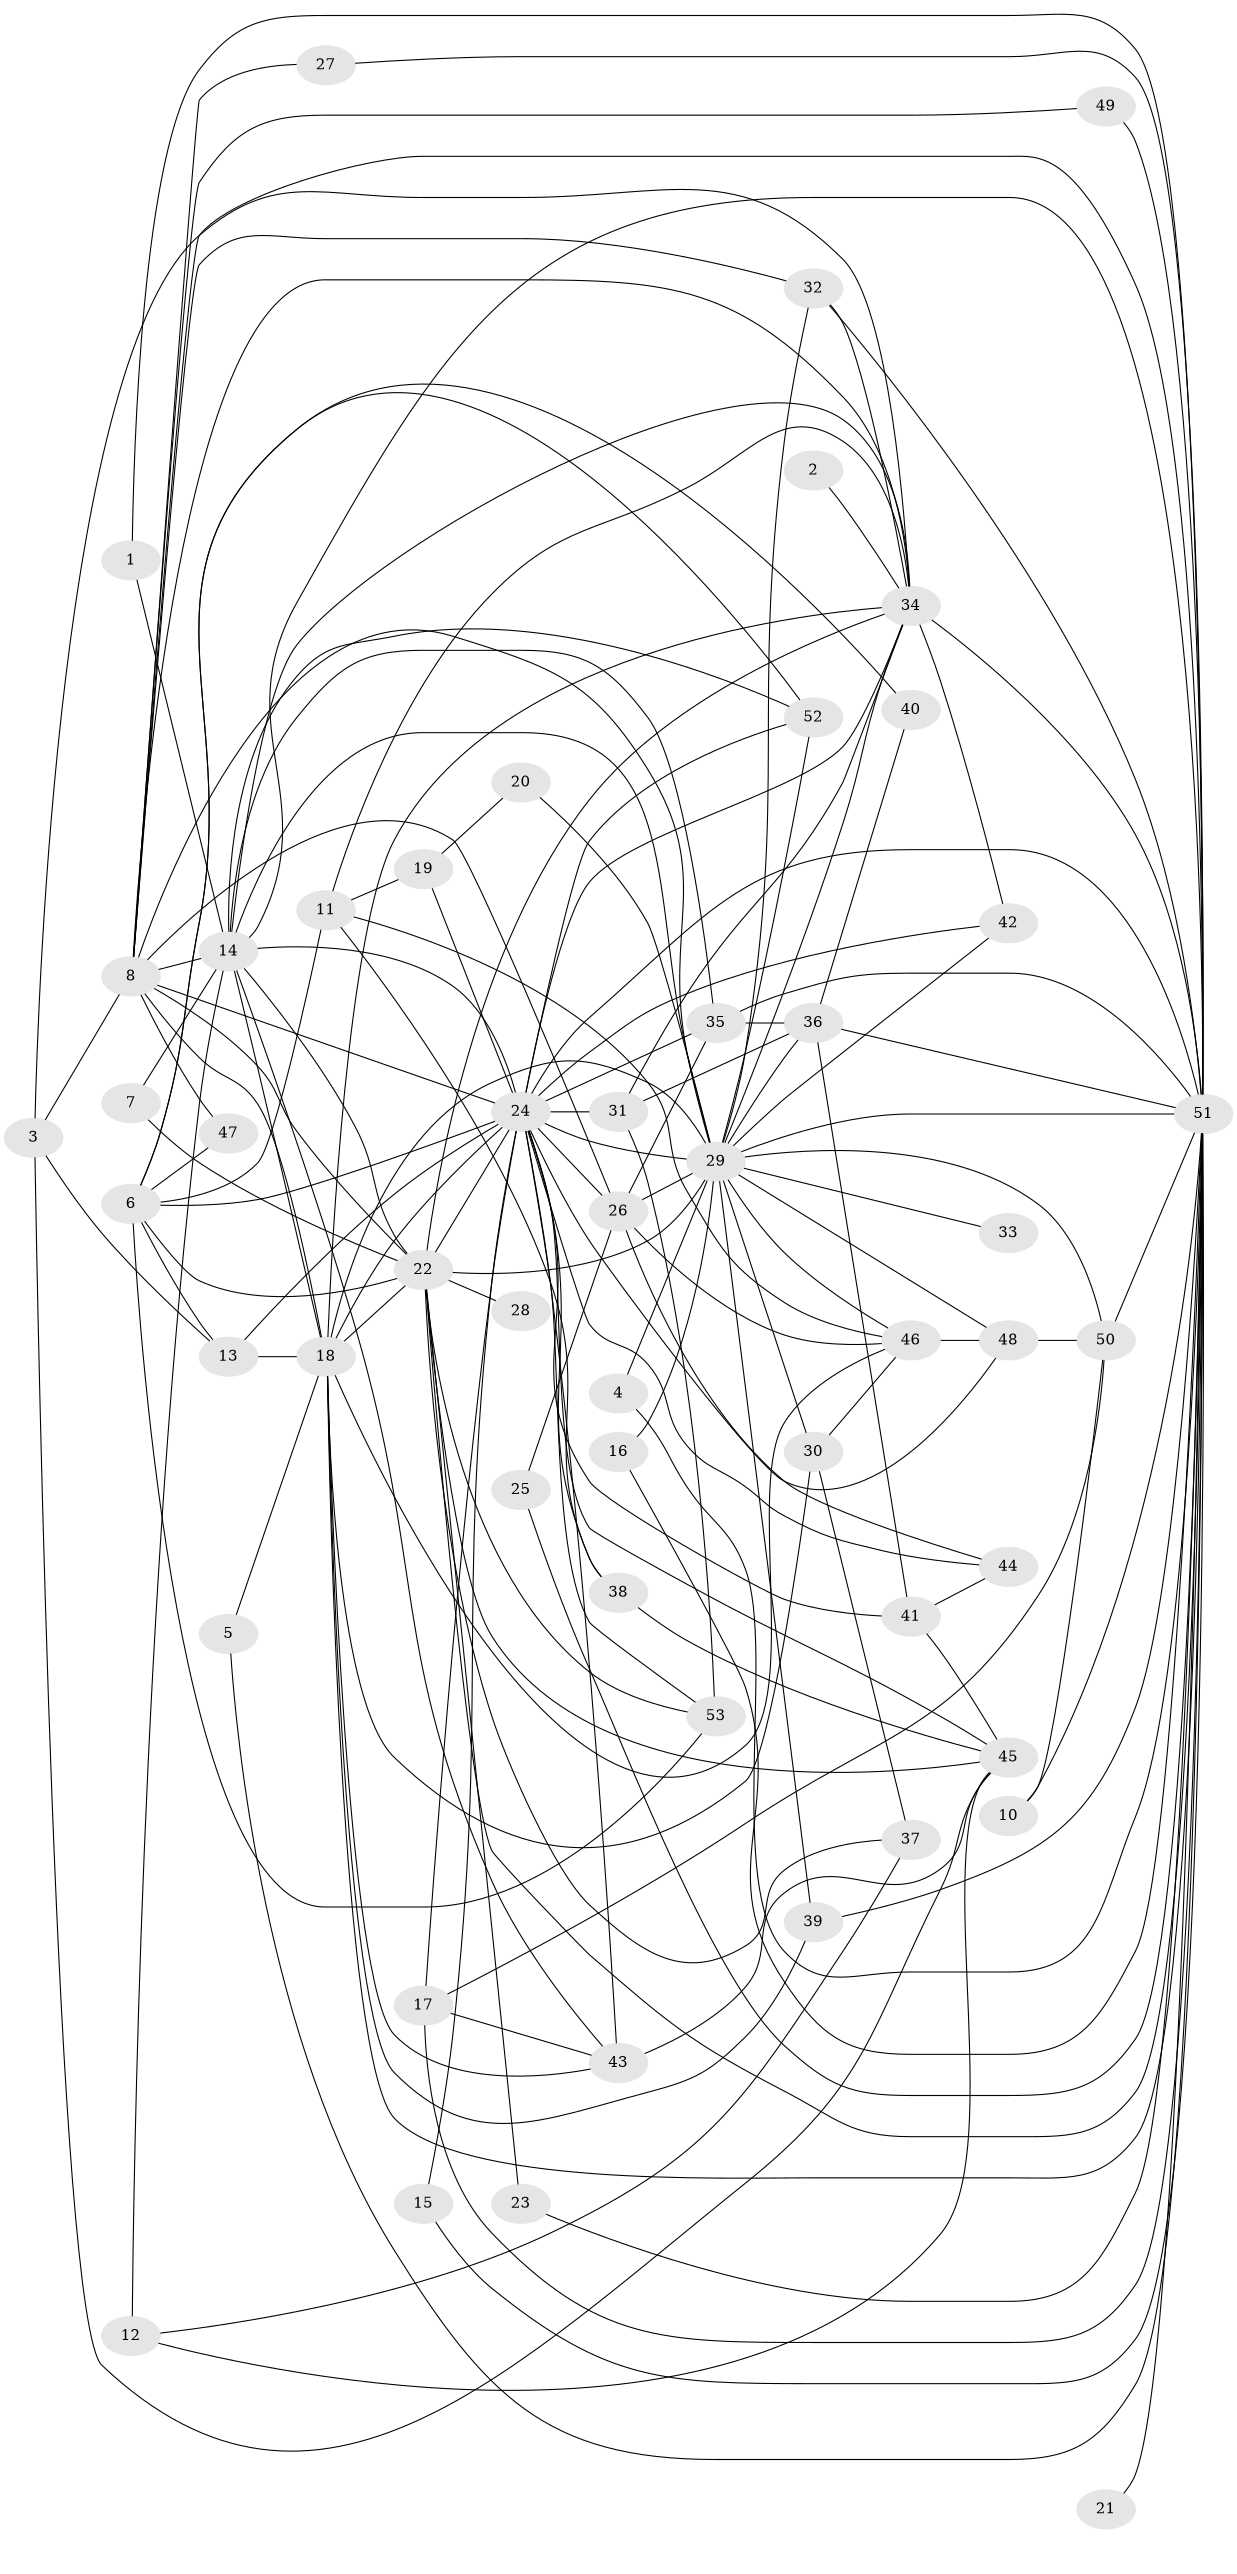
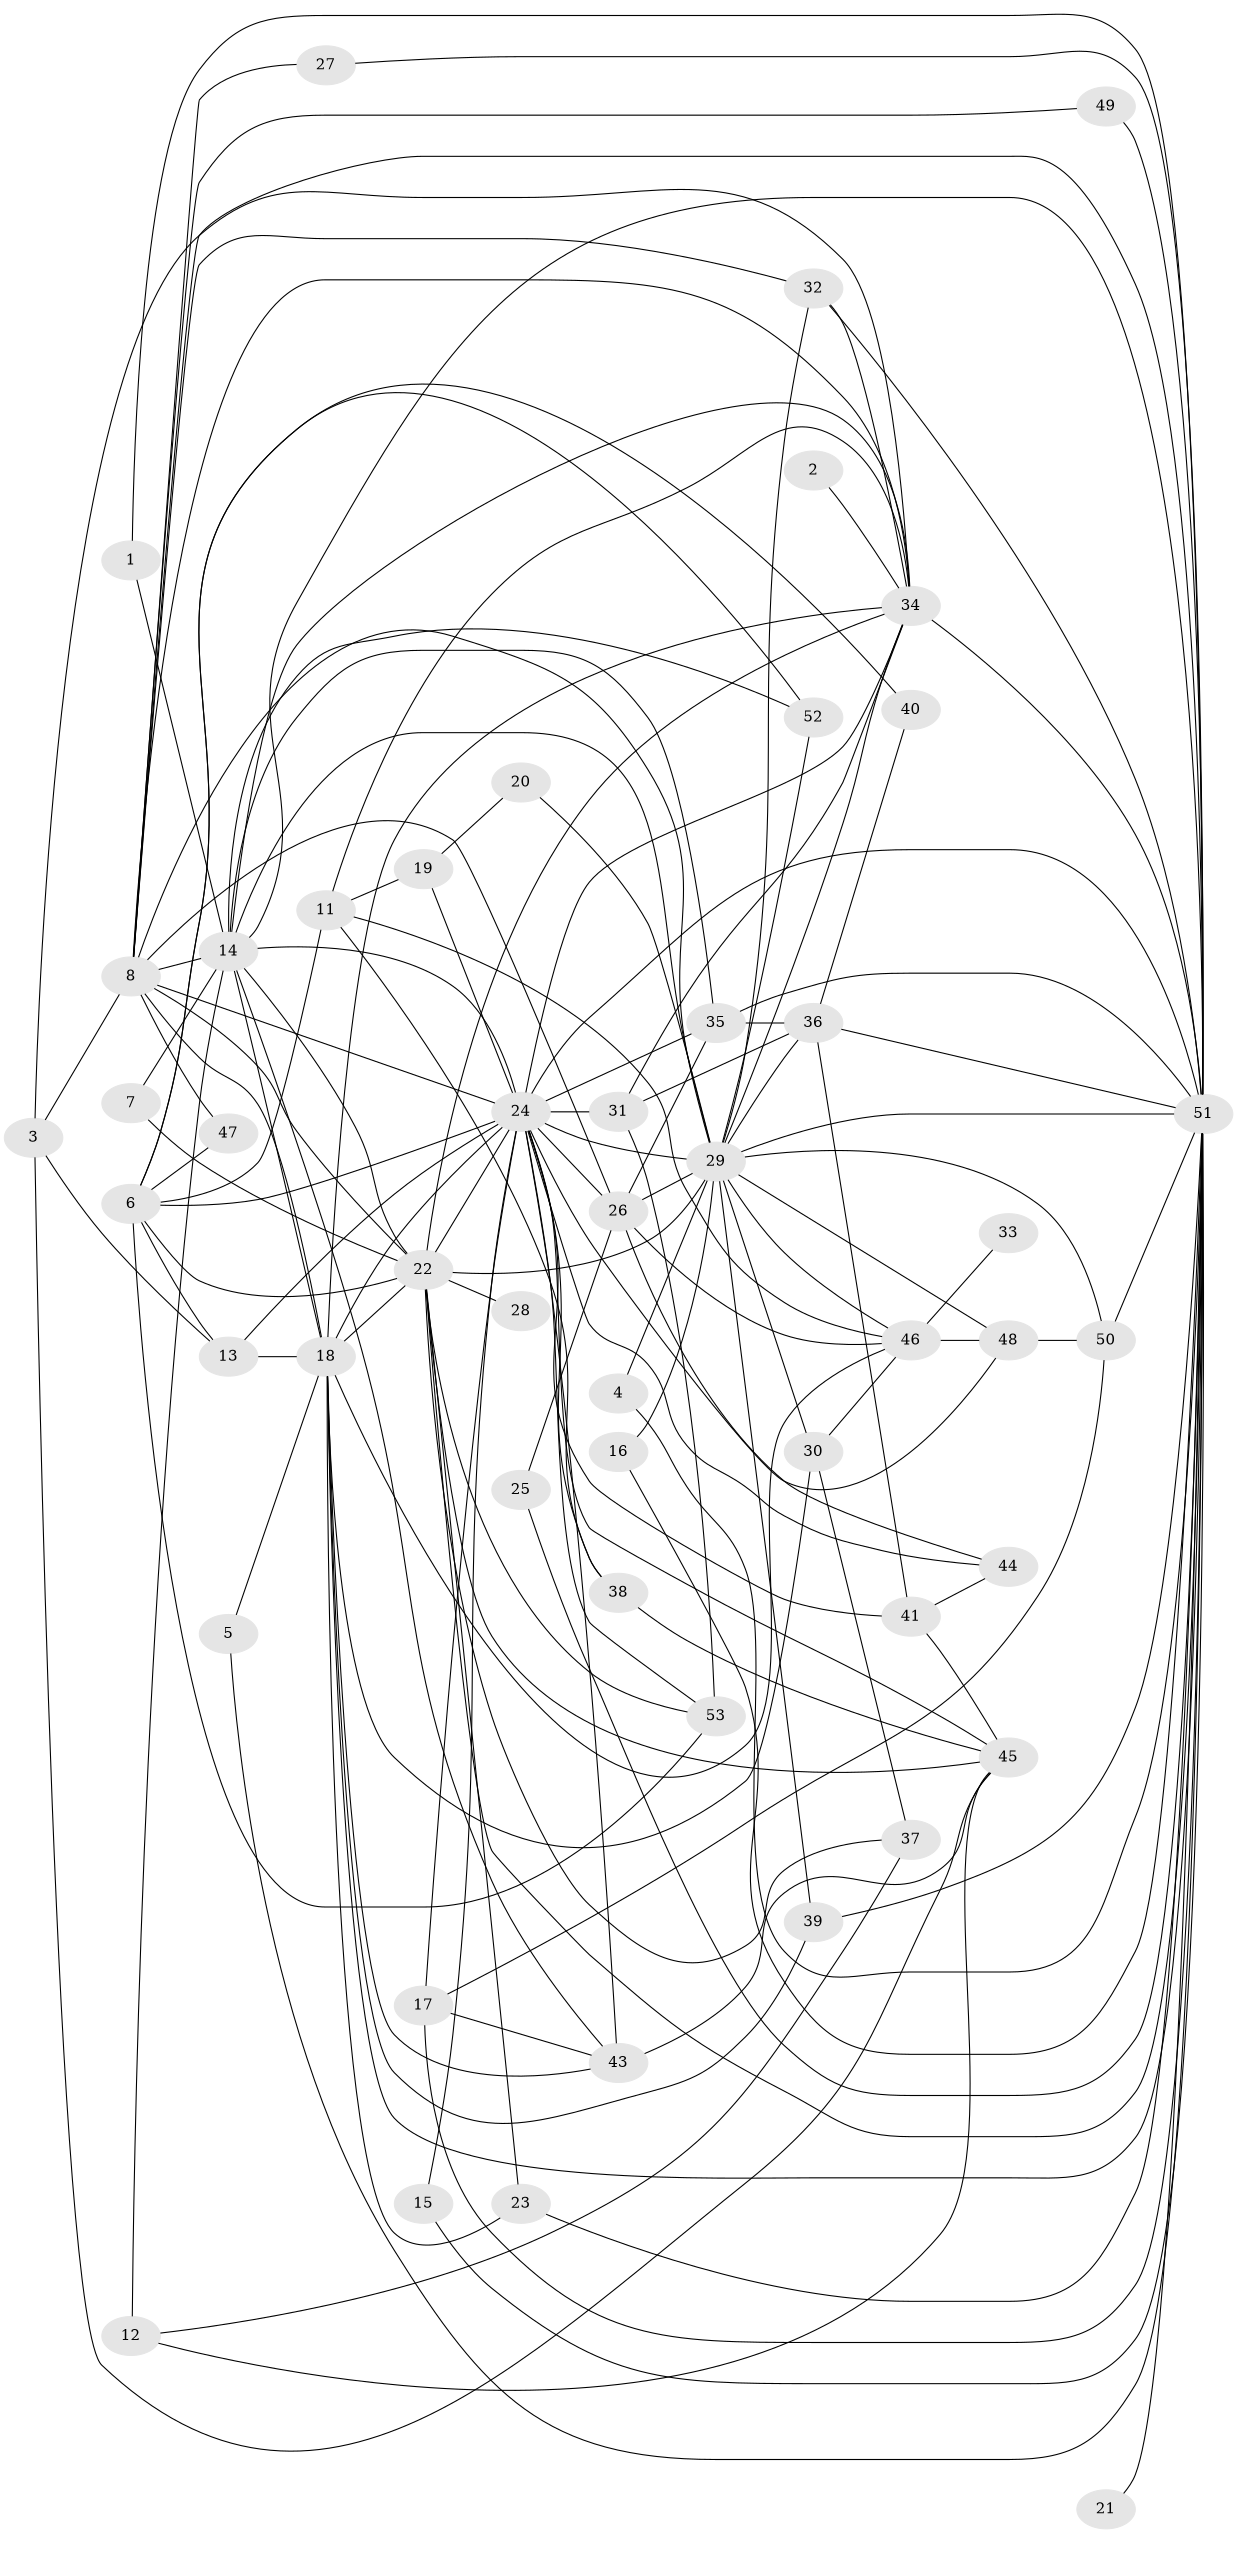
(583, 853) -> none
(1009, 923) -> none
(443, 1116) -> (338, 1865)
(862, 1197) -> (960, 1287)
(1009, 1816) -> none
